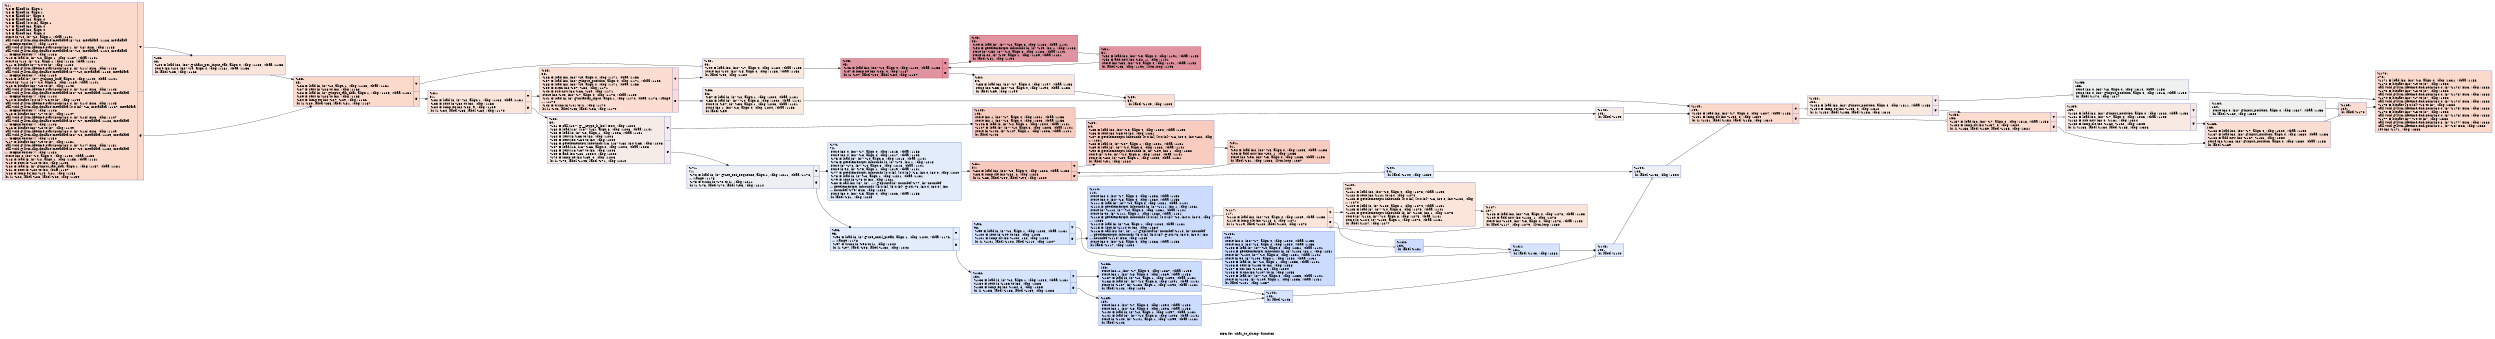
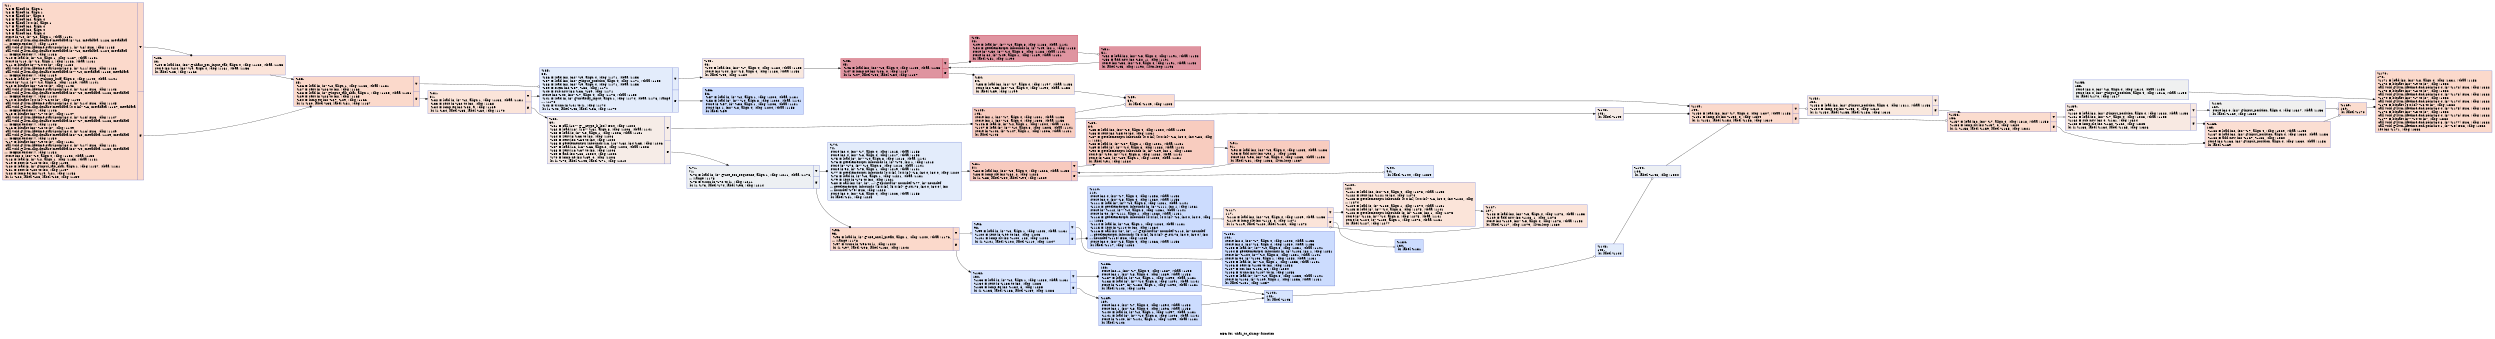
(559, 64) -> (479, 85)
(609, 90) -> (609, 90)
(2005, 99) -> none
(753, 101) -> (753, 101)
(964, 101) -> (1099, 108)
none -> (2202, 110)
(37, 170) -> (37, 170)
(1532, 172) -> none
(1337, 212) -> (1337, 212)
(1219, 216) -> (1217, 219)
none -> (965, 233)
(895, 239) -> (895, 239)
(1535, 250) -> none
